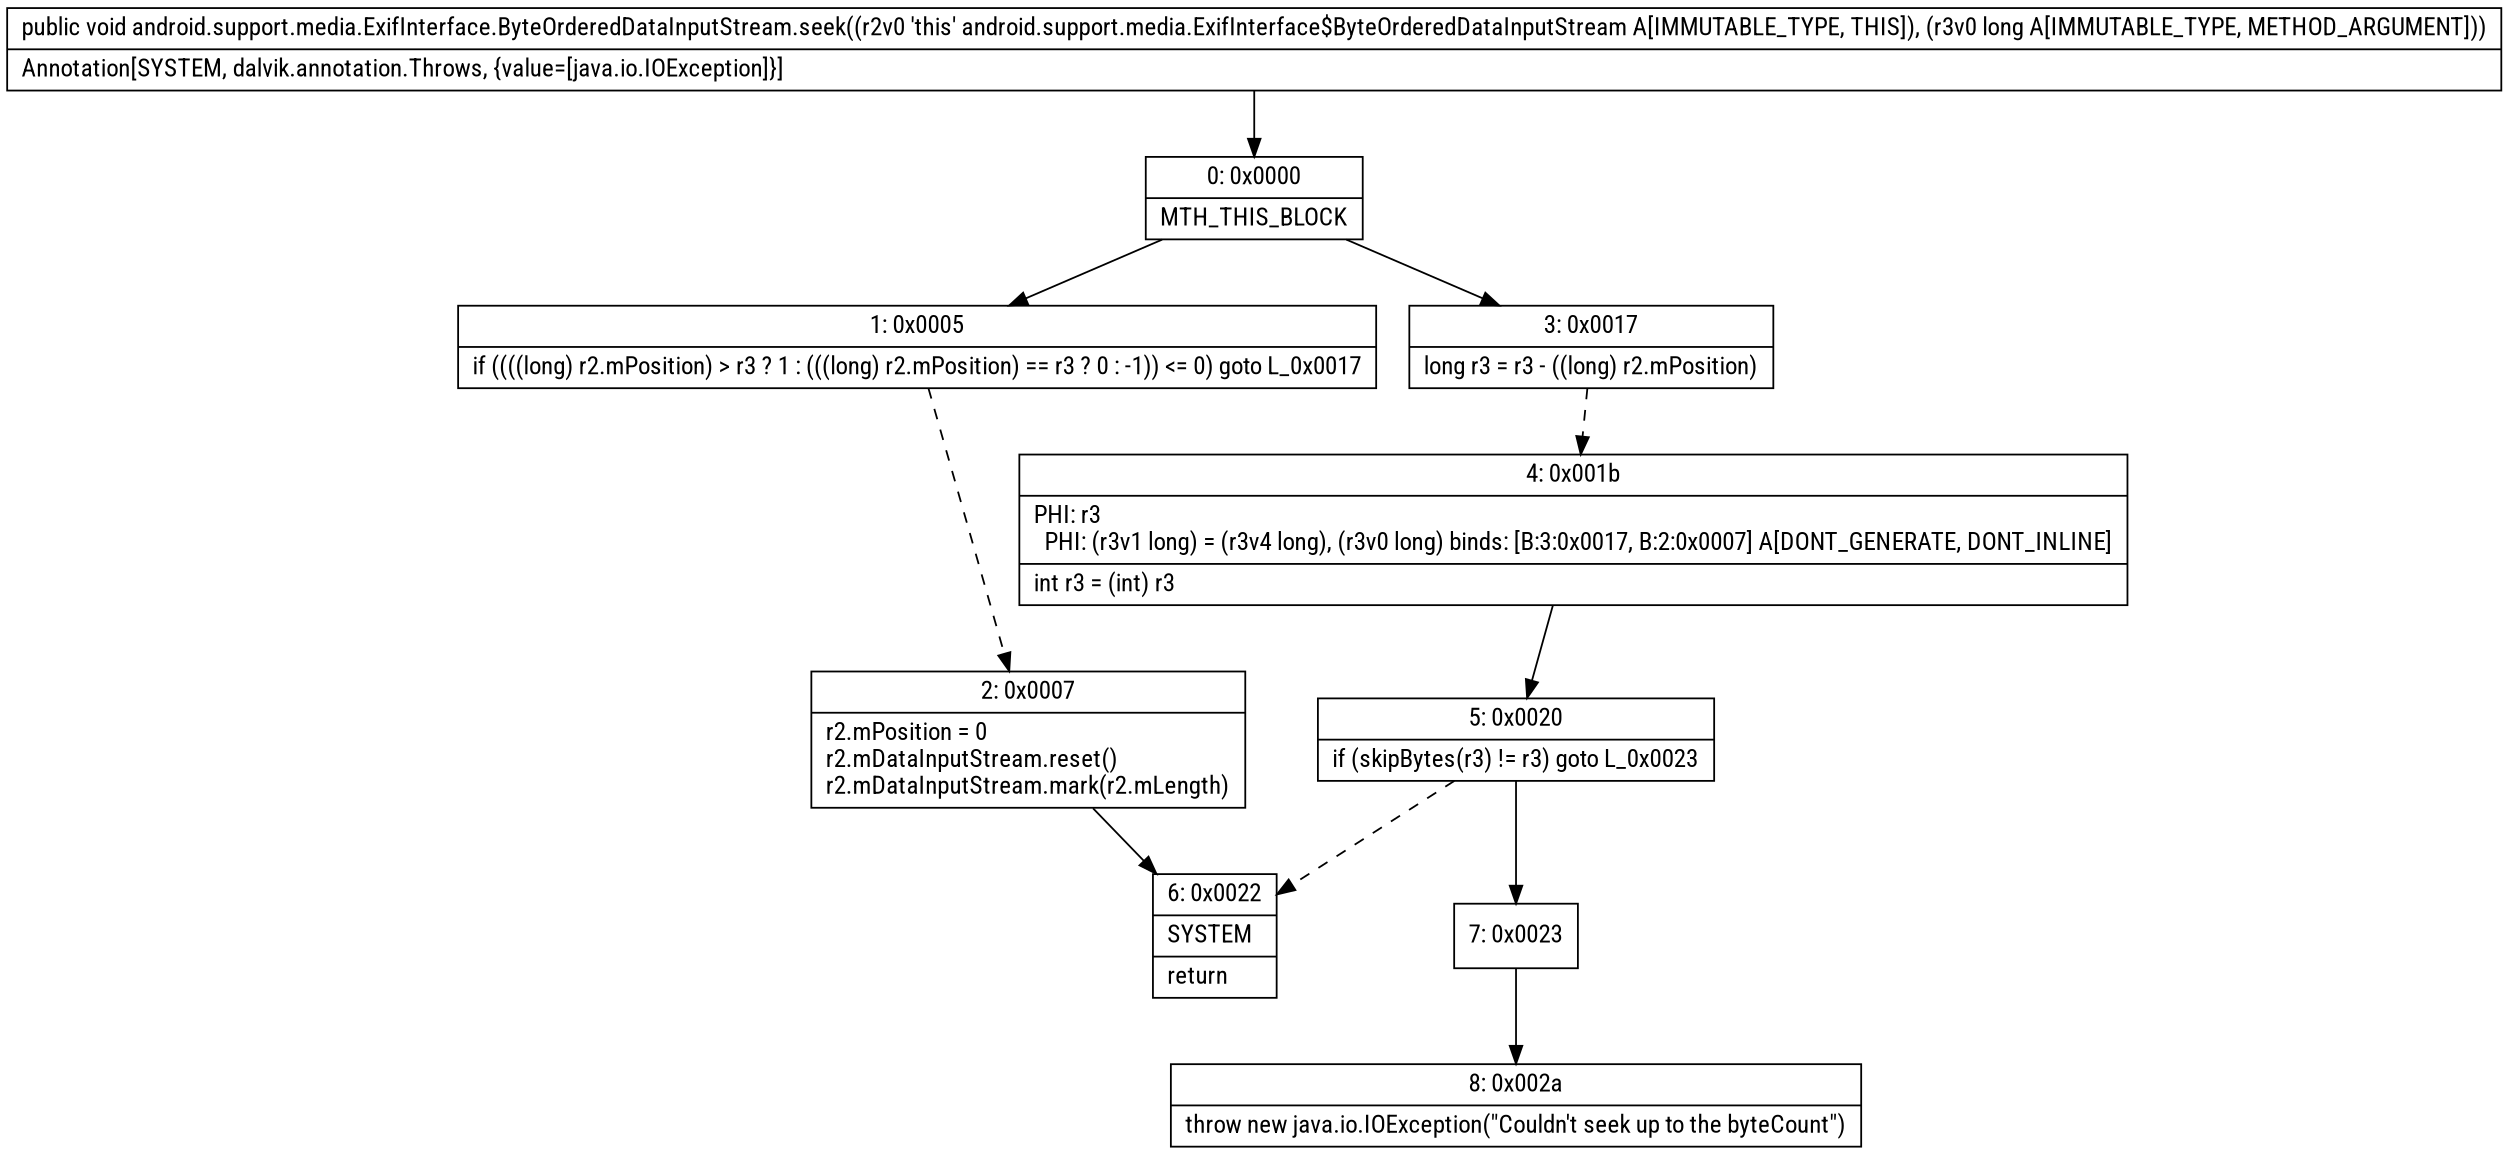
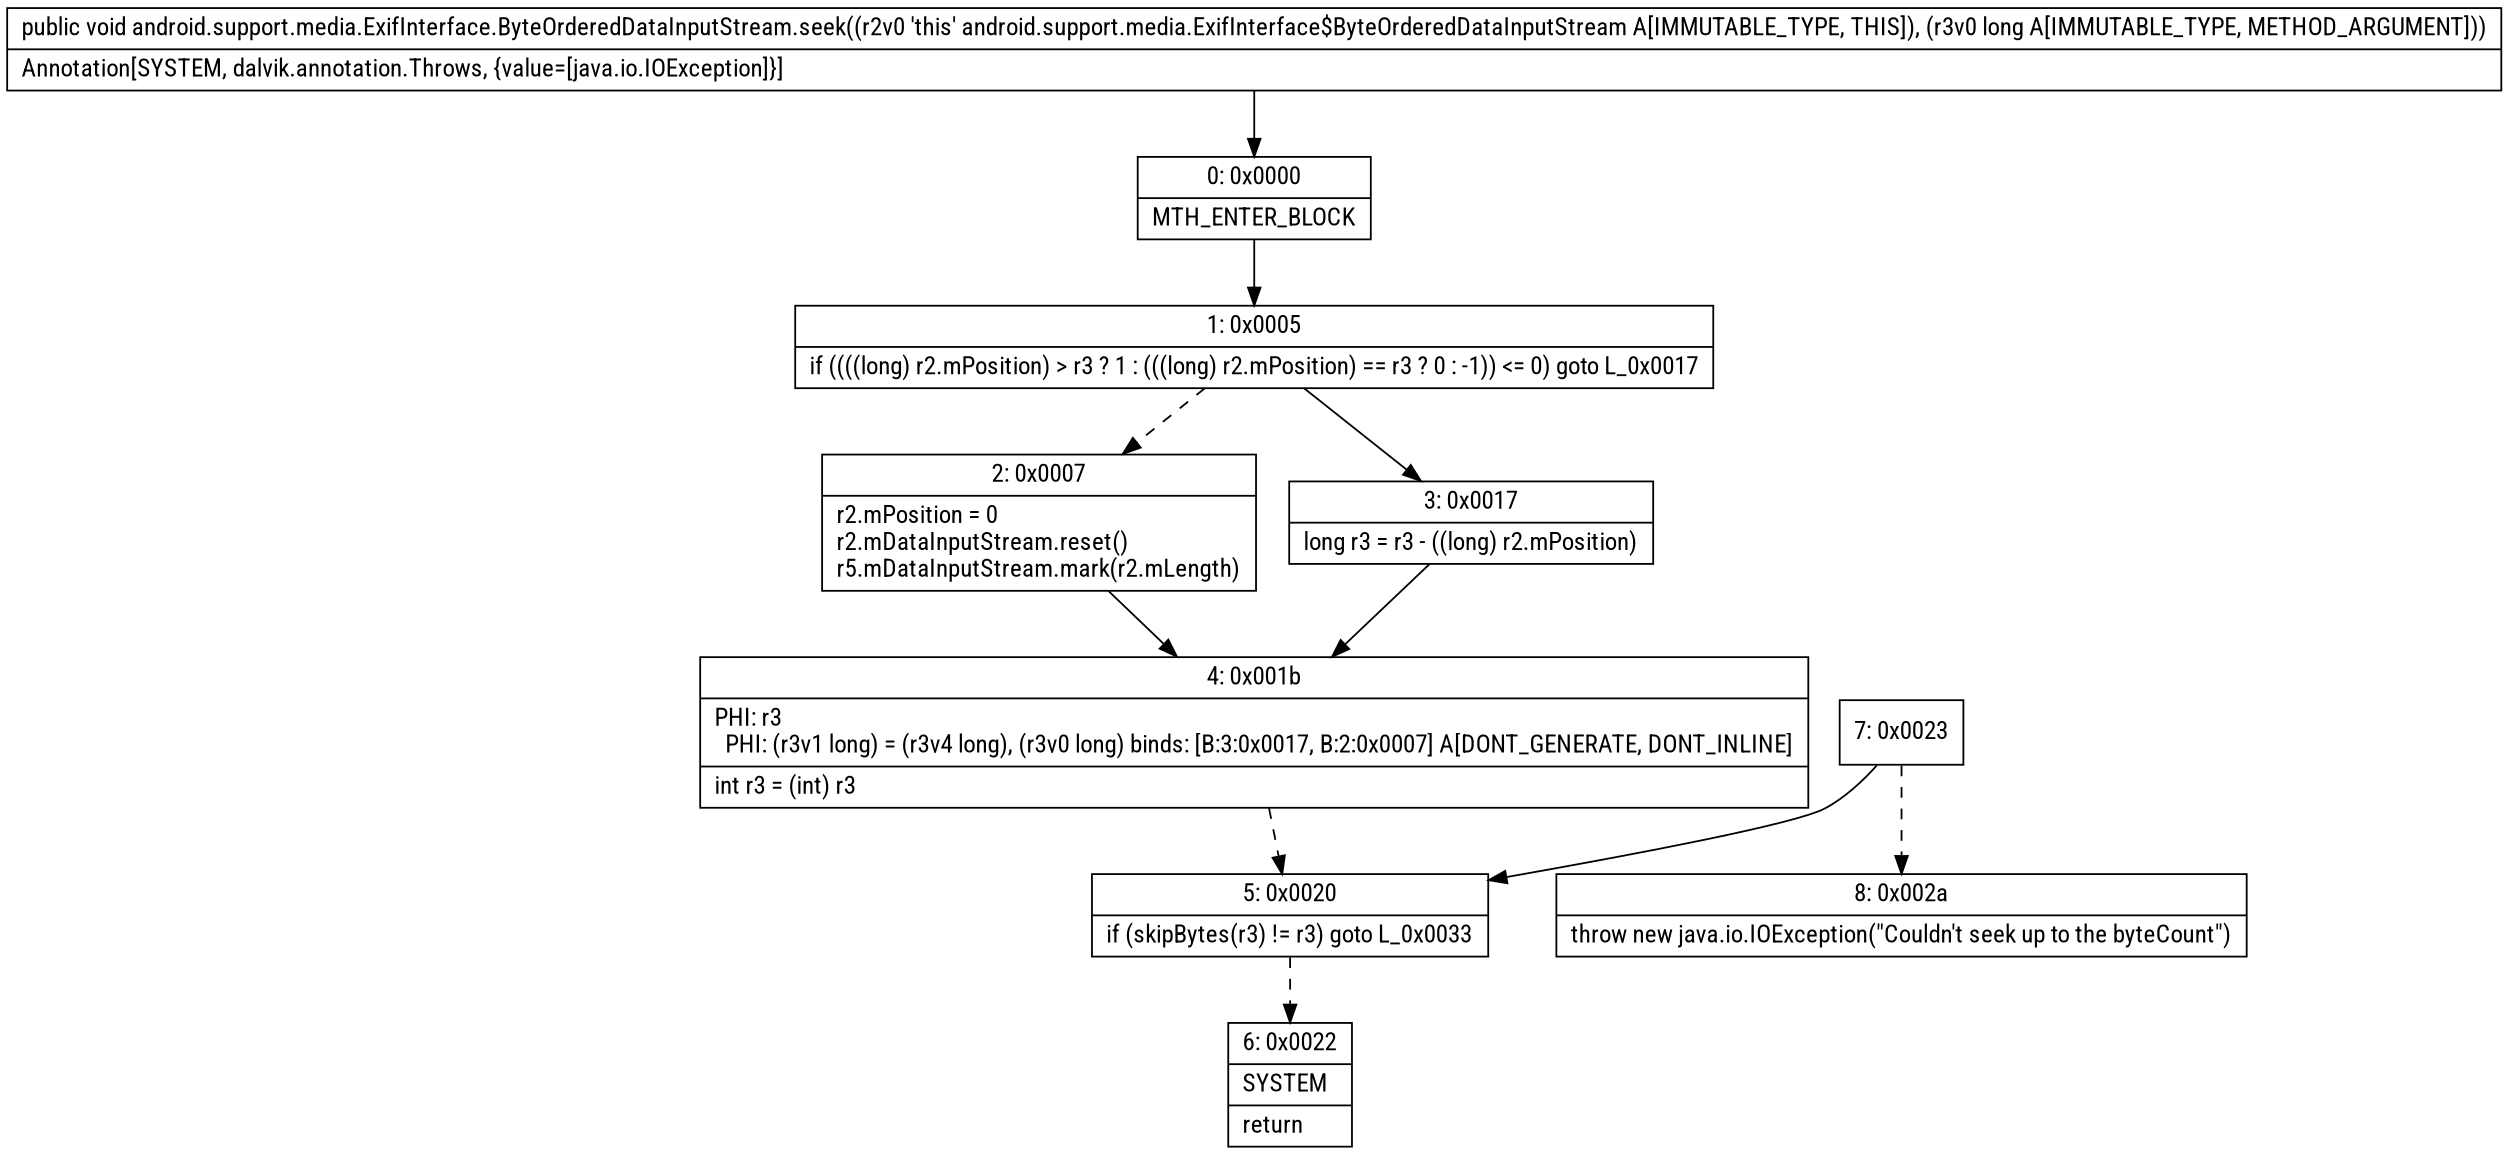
(1254, 218) -> (1254, 218)
(1415, 269) -> (1355, 429)
(1585, 412) -> (1387, 604)
(1542, 643) -> (1274, 832)
(1516, 759) -> (1290, 935)
(1028, 786) -> (1039, 569)
(1516, 833) -> (1700, 841)
(1118, 835) -> (1136, 617)
(1516, 1007) -> (1902, 810)
